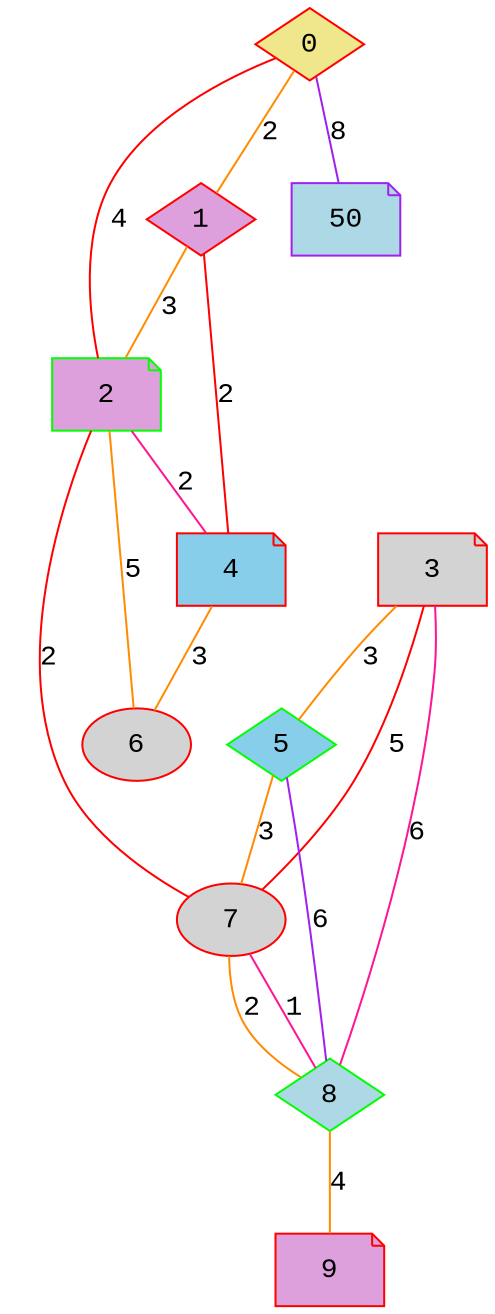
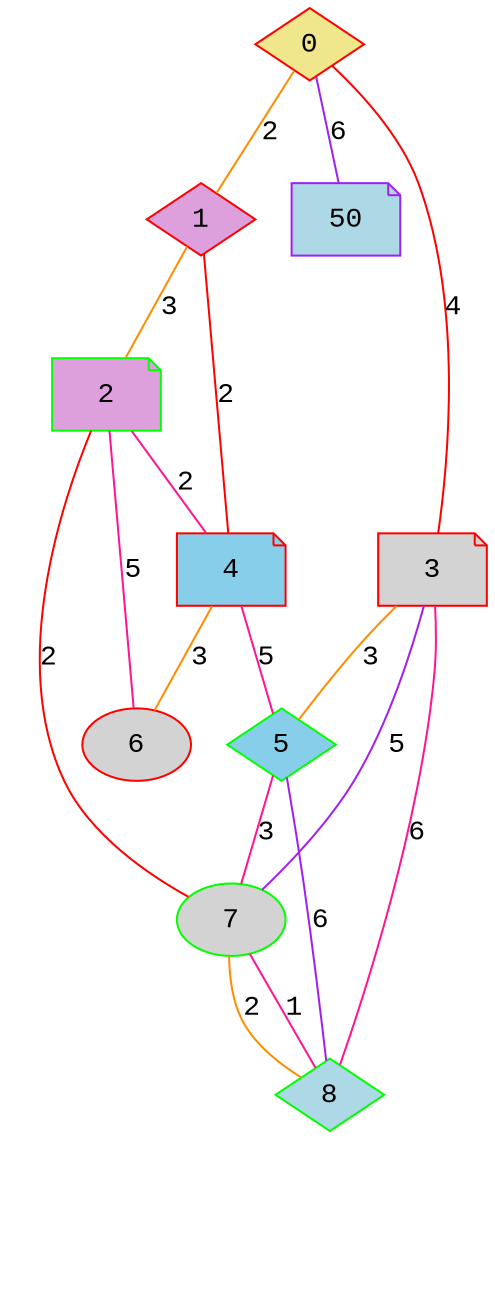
(339, 132) -> (339, 132)
(119, 170) -> (442, 284)
(122, 570) -> (122, 570)
none -> (257, 660)
(365, 761) -> (365, 761)
(257, 830) -> (257, 830)
(231, 920) -> (231, 920)
(330, 1270) -> none
